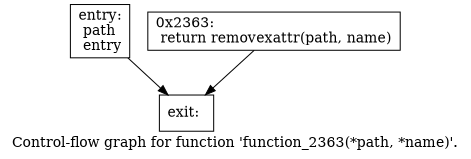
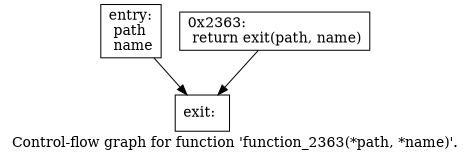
(274, 38) -> (275, 38)
(100, 46) -> (131, 46)
